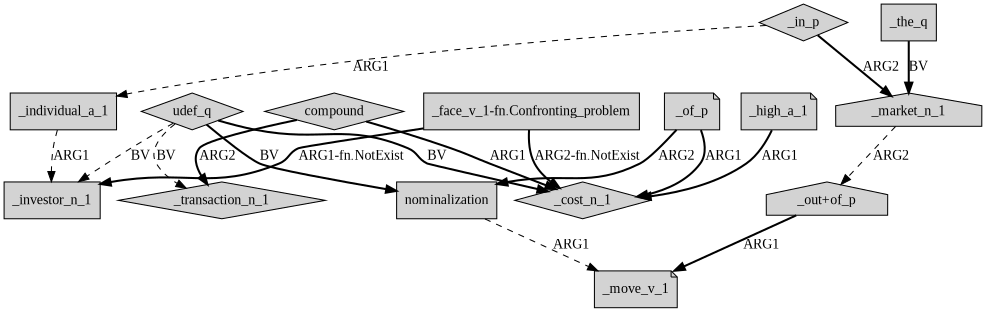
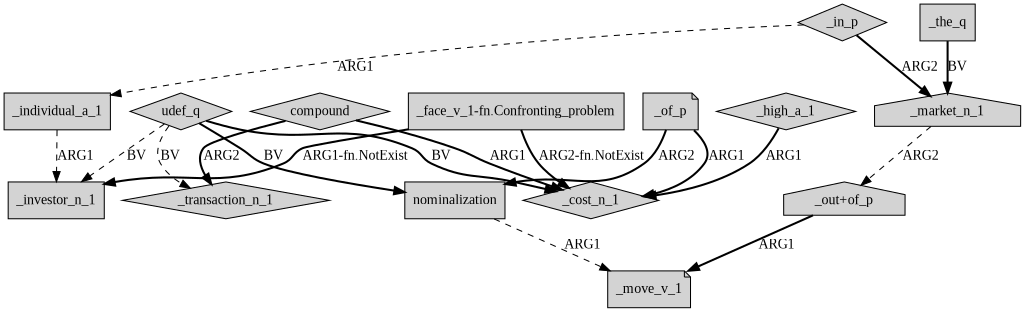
(779, 111) -> (786, 111)
